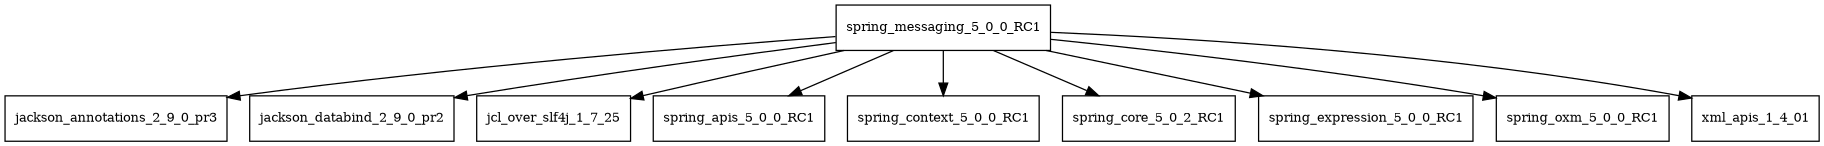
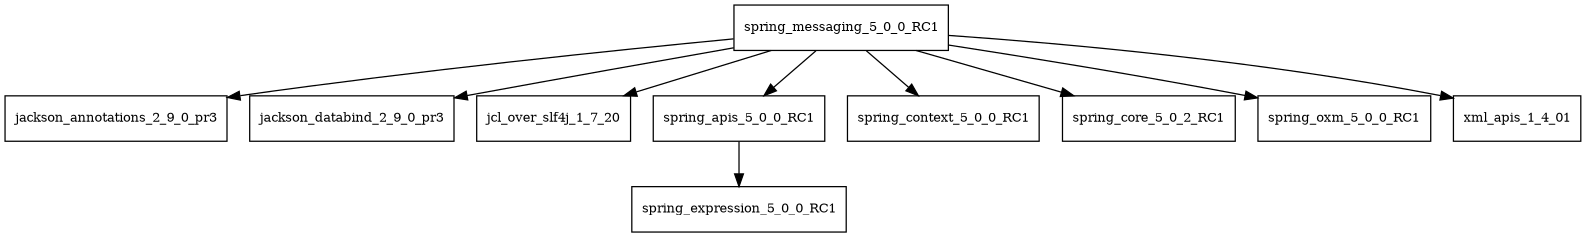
(1148, 72) -> (739, 158)
(352, 119) -> (352, 119)
(554, 119) -> (554, 119)
